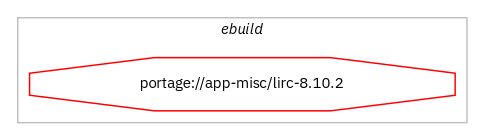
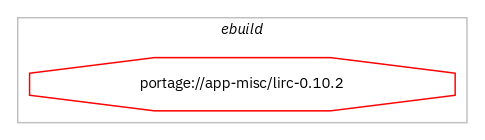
(242, 84) -> (242, 84)
